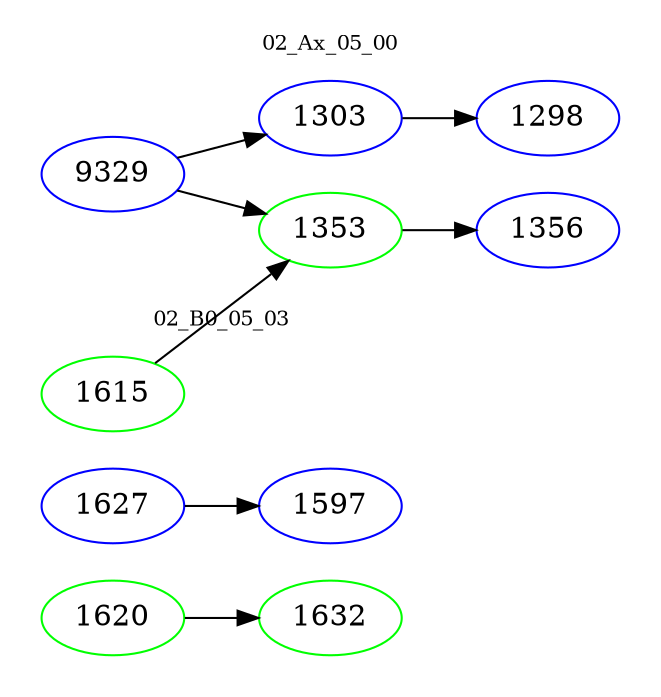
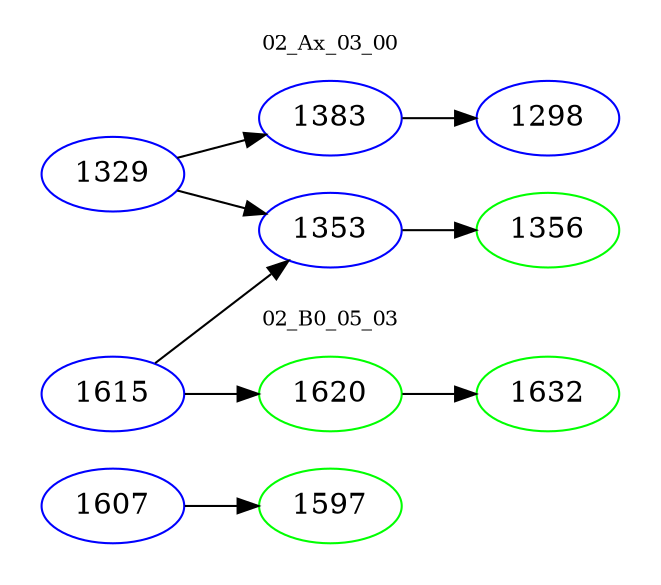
(330, 45) -> (330, 45)
(330, 118) -> (330, 118)
(113, 174) -> (113, 174)
(330, 230) -> (330, 230)
(548, 230) -> (548, 230)
(113, 394) -> (113, 394)
none -> (211, 394)
(113, 506) -> (113, 506)
(330, 506) -> (330, 506)
